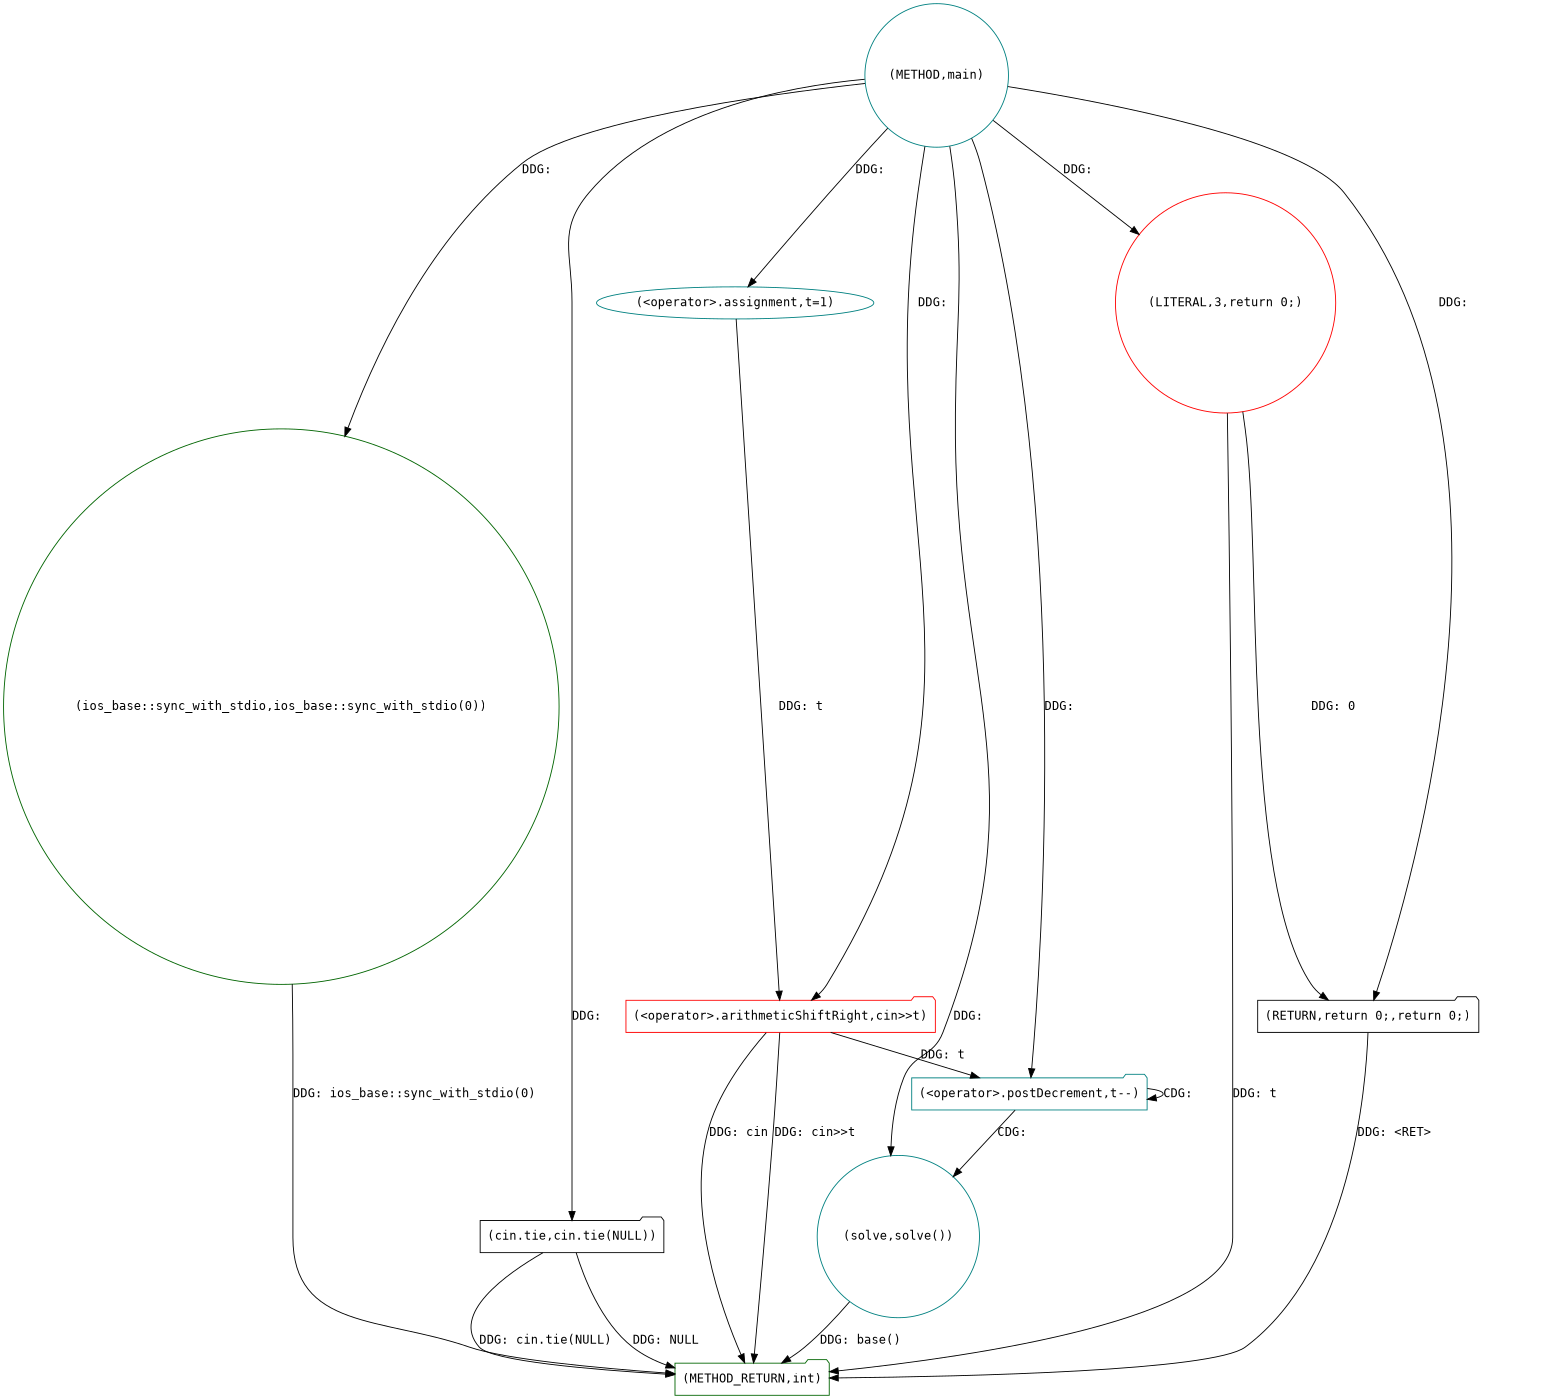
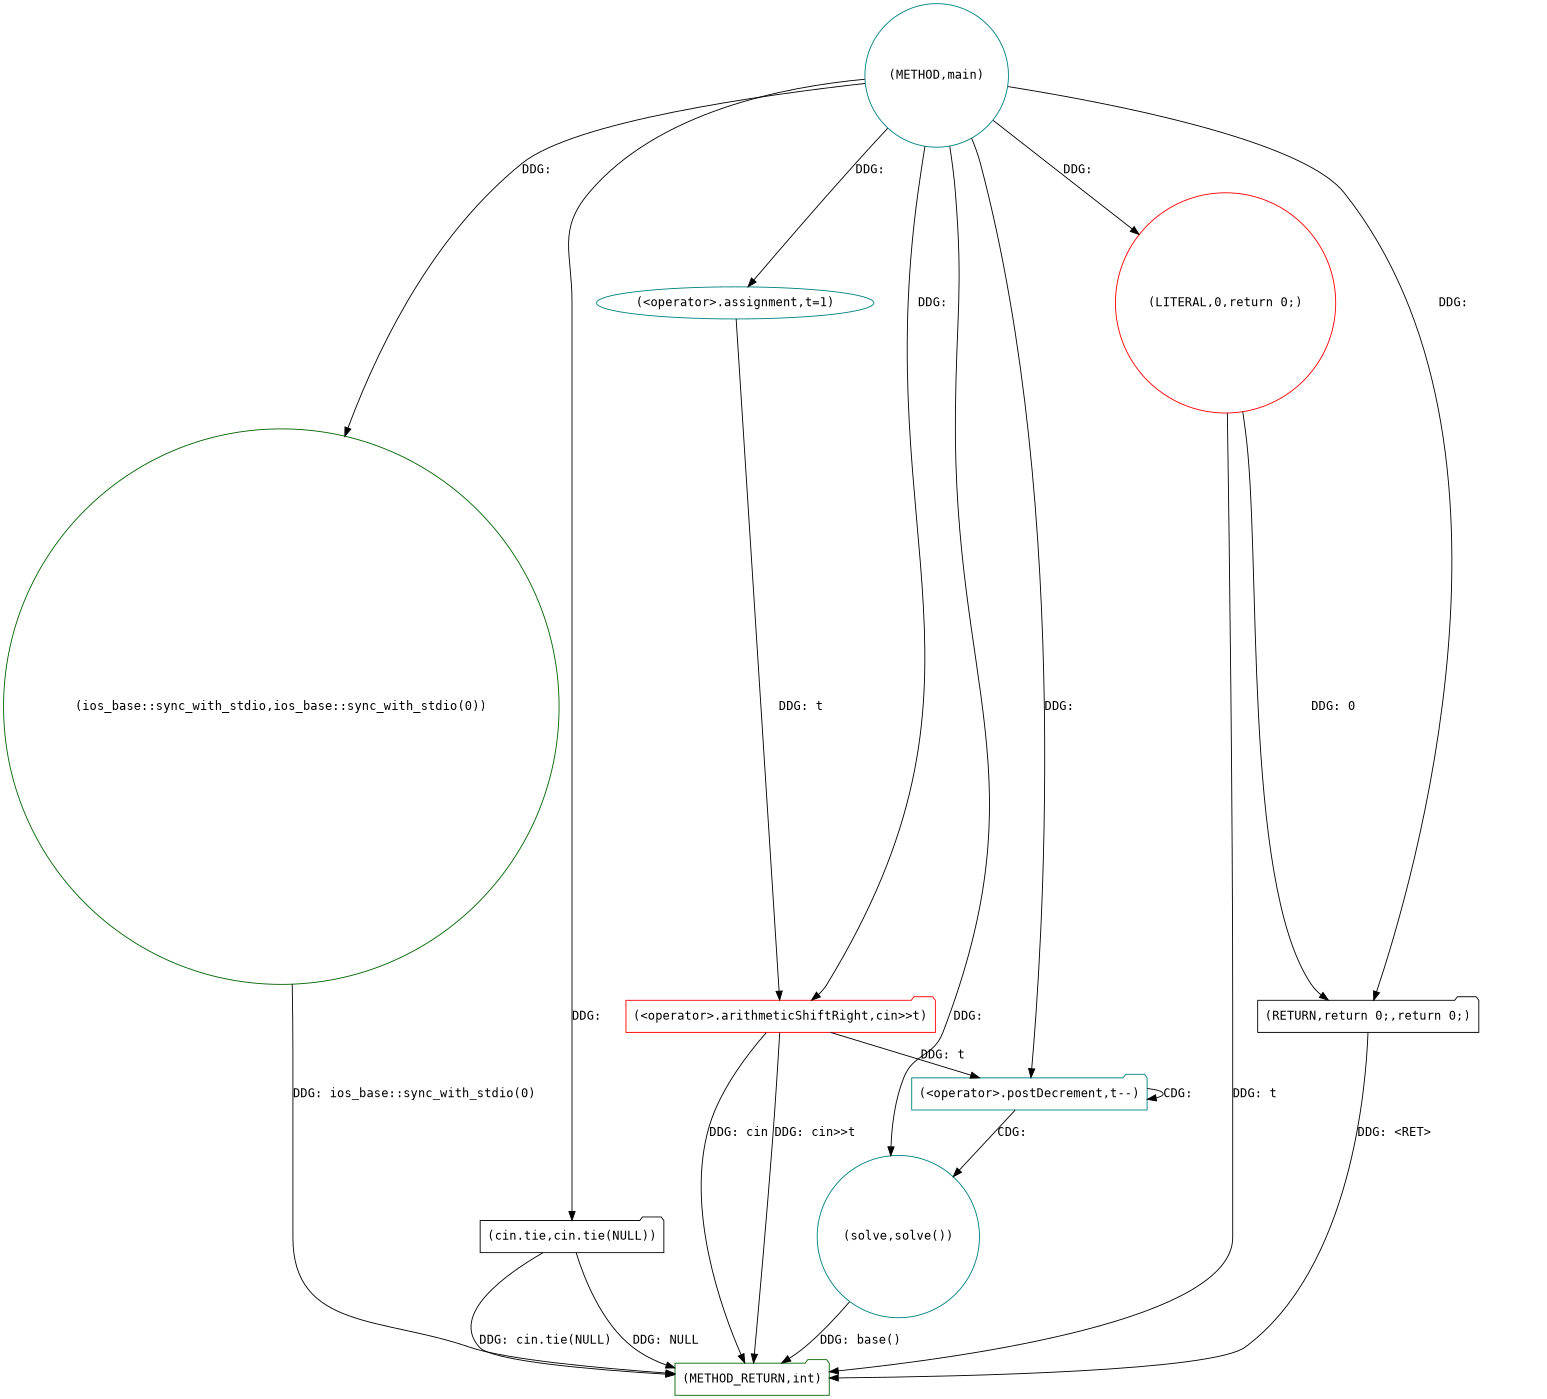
(1226, 303) -> (1226, 303)
